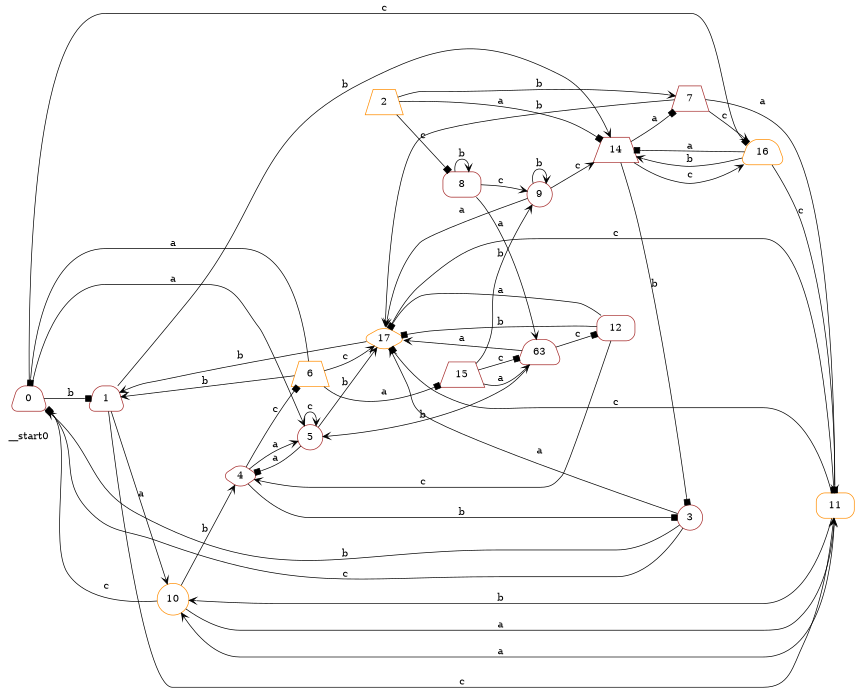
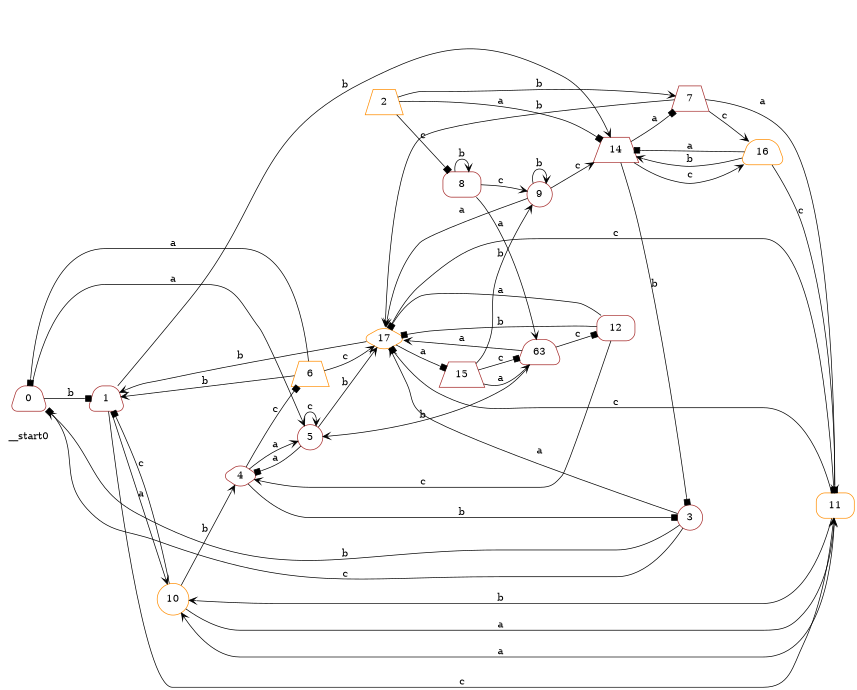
(270, 13) -> none
(378, 401) -> (417, 356)
(60, 542) -> (148, 499)
